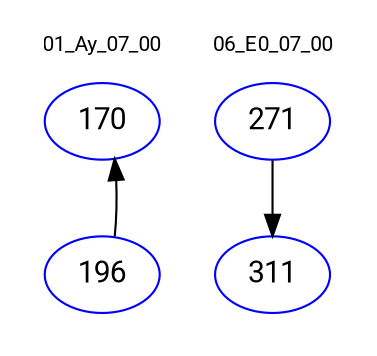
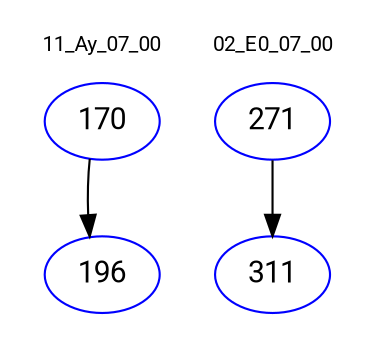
(102, 46) -> (102, 46)
(274, 46) -> (274, 46)
(116, 209) -> (88, 187)
